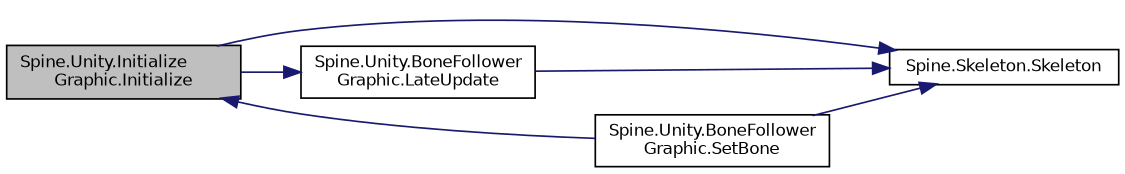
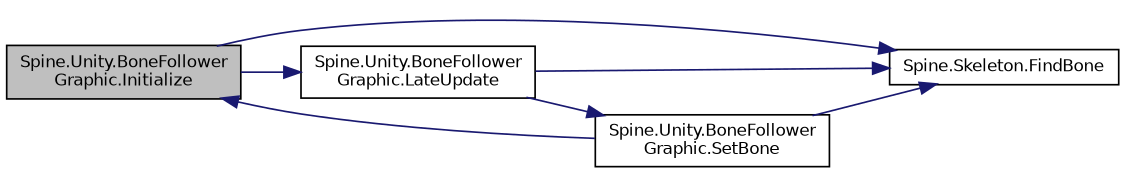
(1004, 67) -> (1004, 67)
(124, 72) -> (124, 72)
none -> (557, 104)
